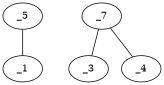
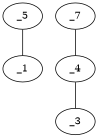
(95, 43) -> (75, 95)
